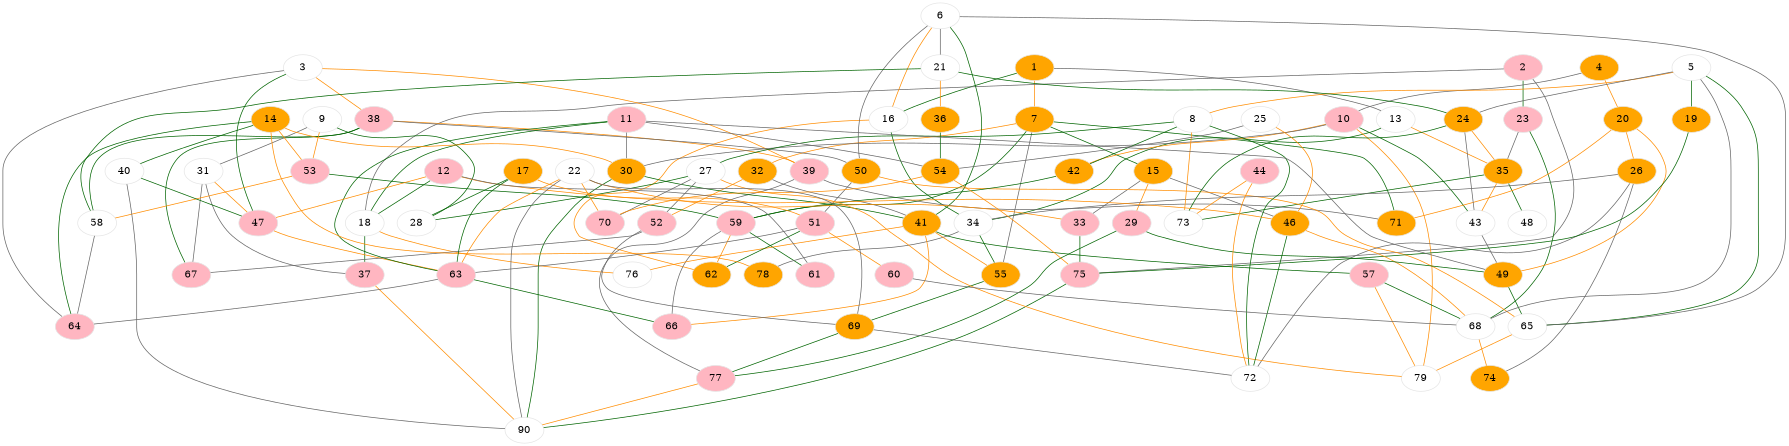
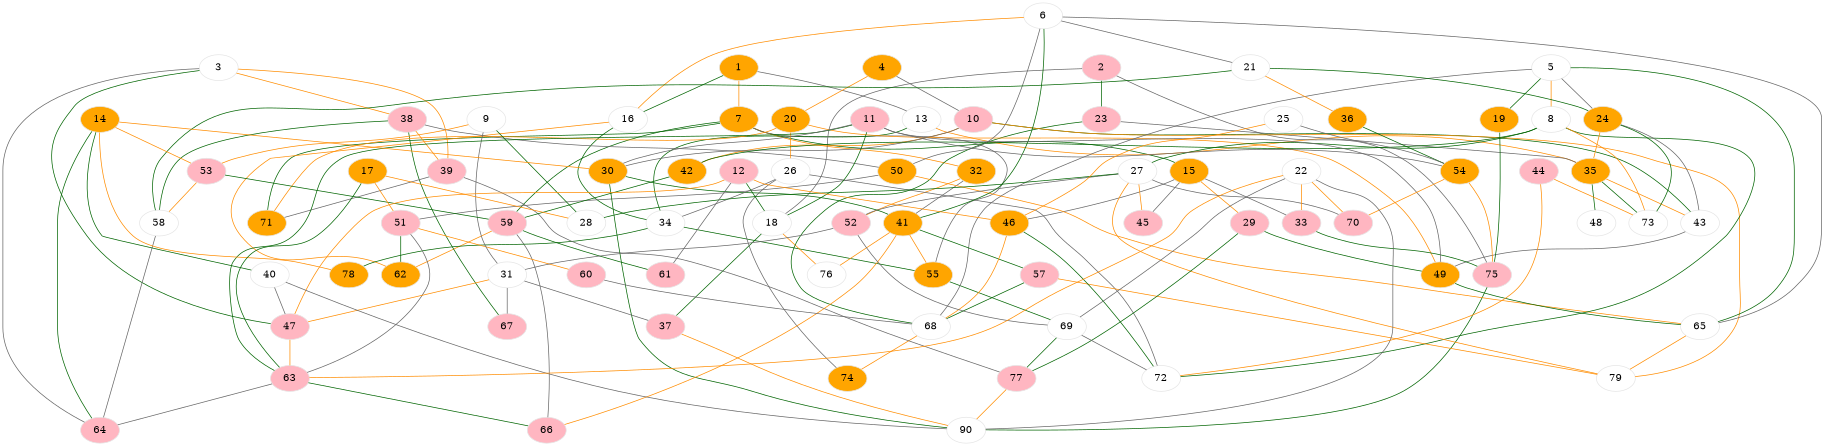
(1637, 171) -> (791, 171)
(186, 195) -> (280, 301)
(470, 197) -> (482, 198)
none -> (1143, 223)
(868, 249) -> (505, 245)
(405, 256) -> (671, 249)
(855, 327) -> (1067, 327)
